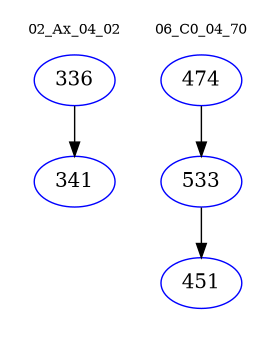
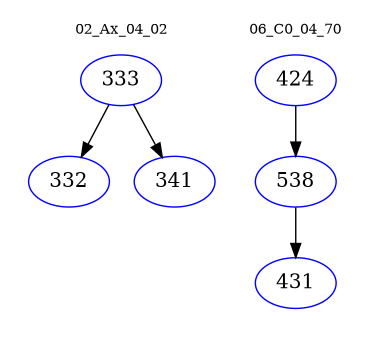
(75, 80) -> (121, 80)
(201, 80) -> (296, 80)
none -> (69, 182)
(201, 182) -> (296, 182)
(201, 283) -> (296, 283)
